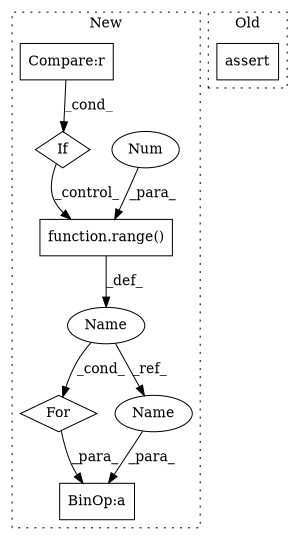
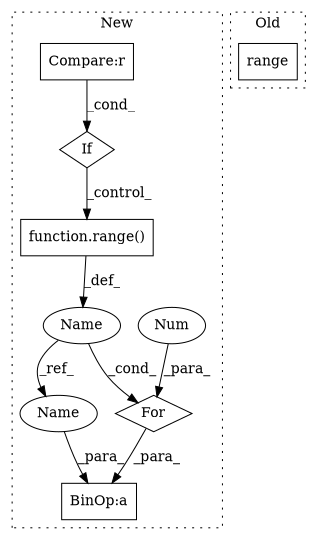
(248, 62) -> (268, 62)
(129, 189) -> (164, 365)
